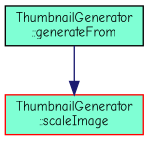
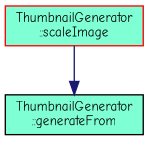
(74, 63) -> (74, 63)
